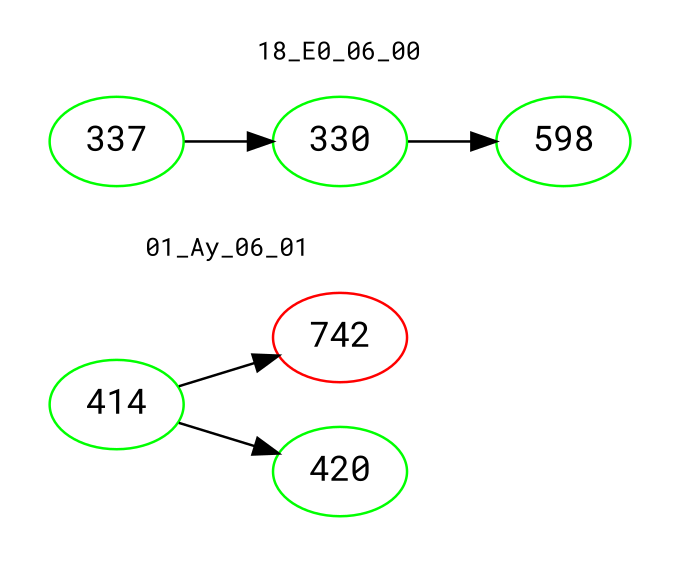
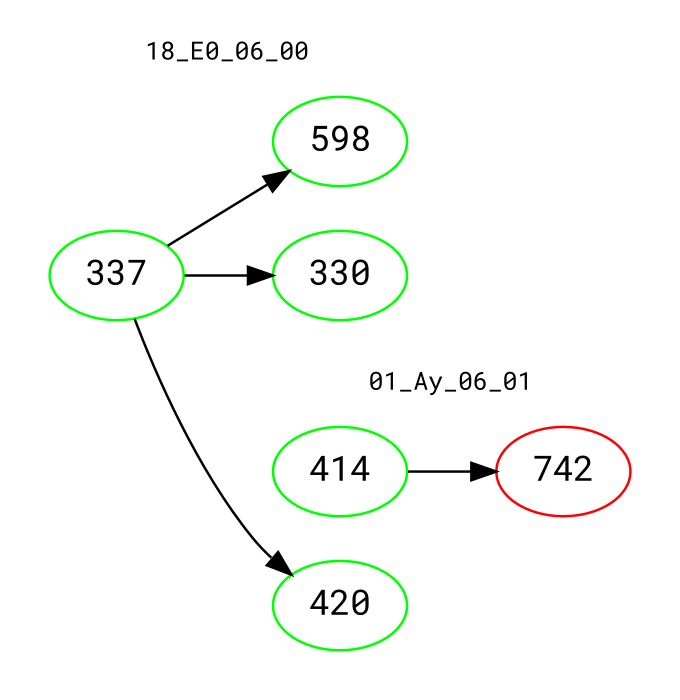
(440, 141) -> (218, 215)
(217, 434) -> (192, 445)
